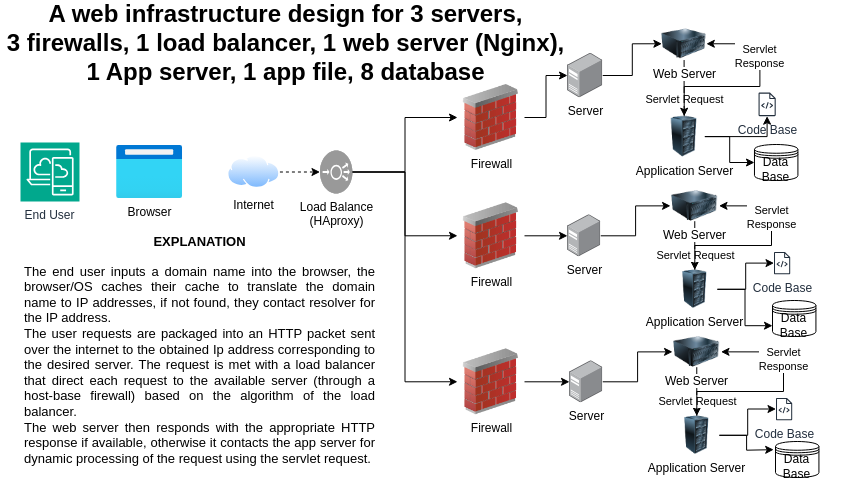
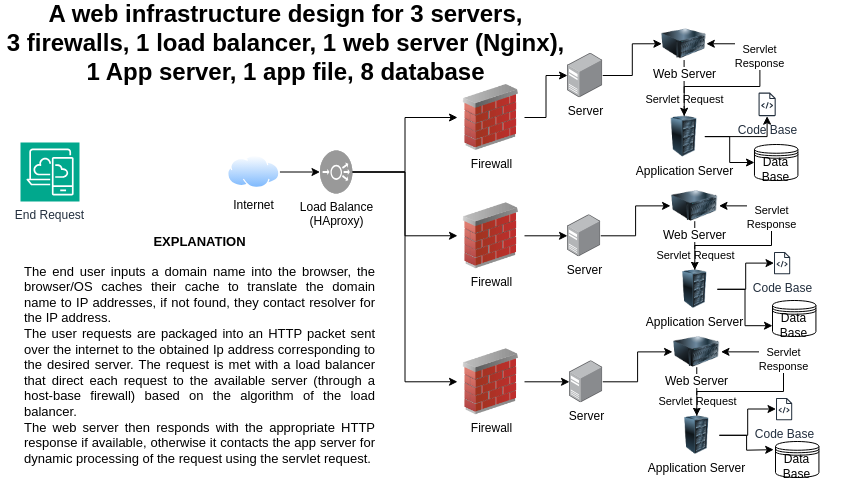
(150, 172) -> none
(295, 172) -> (295, 172)
(50, 216) -> (50, 216)
